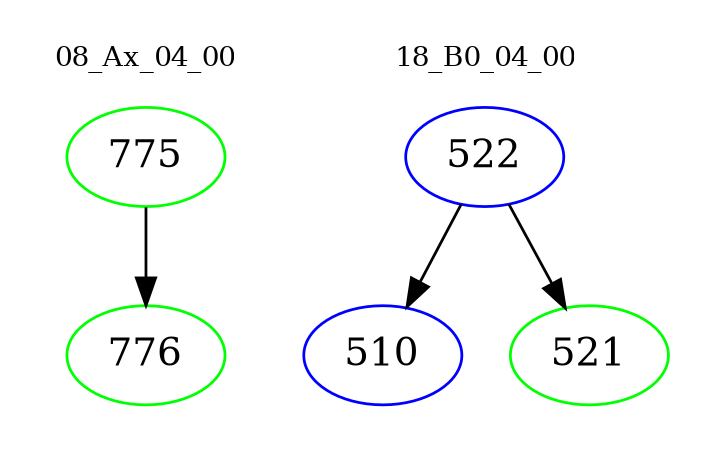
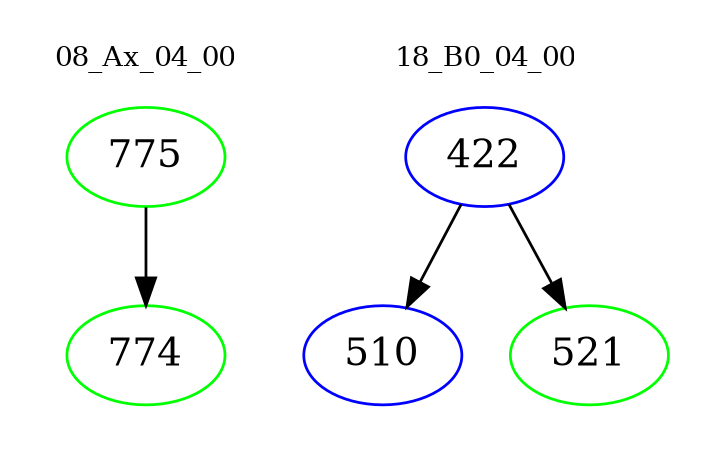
(485, 157) -> (485, 157)
(146, 355) -> (146, 355)
